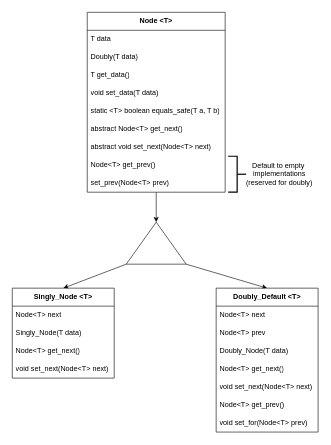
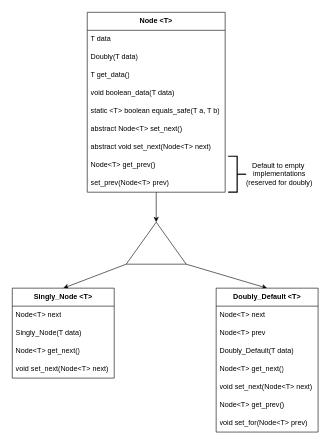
(130, 93) -> (138, 93)
(143, 129) -> (143, 129)
(256, 351) -> (261, 351)
